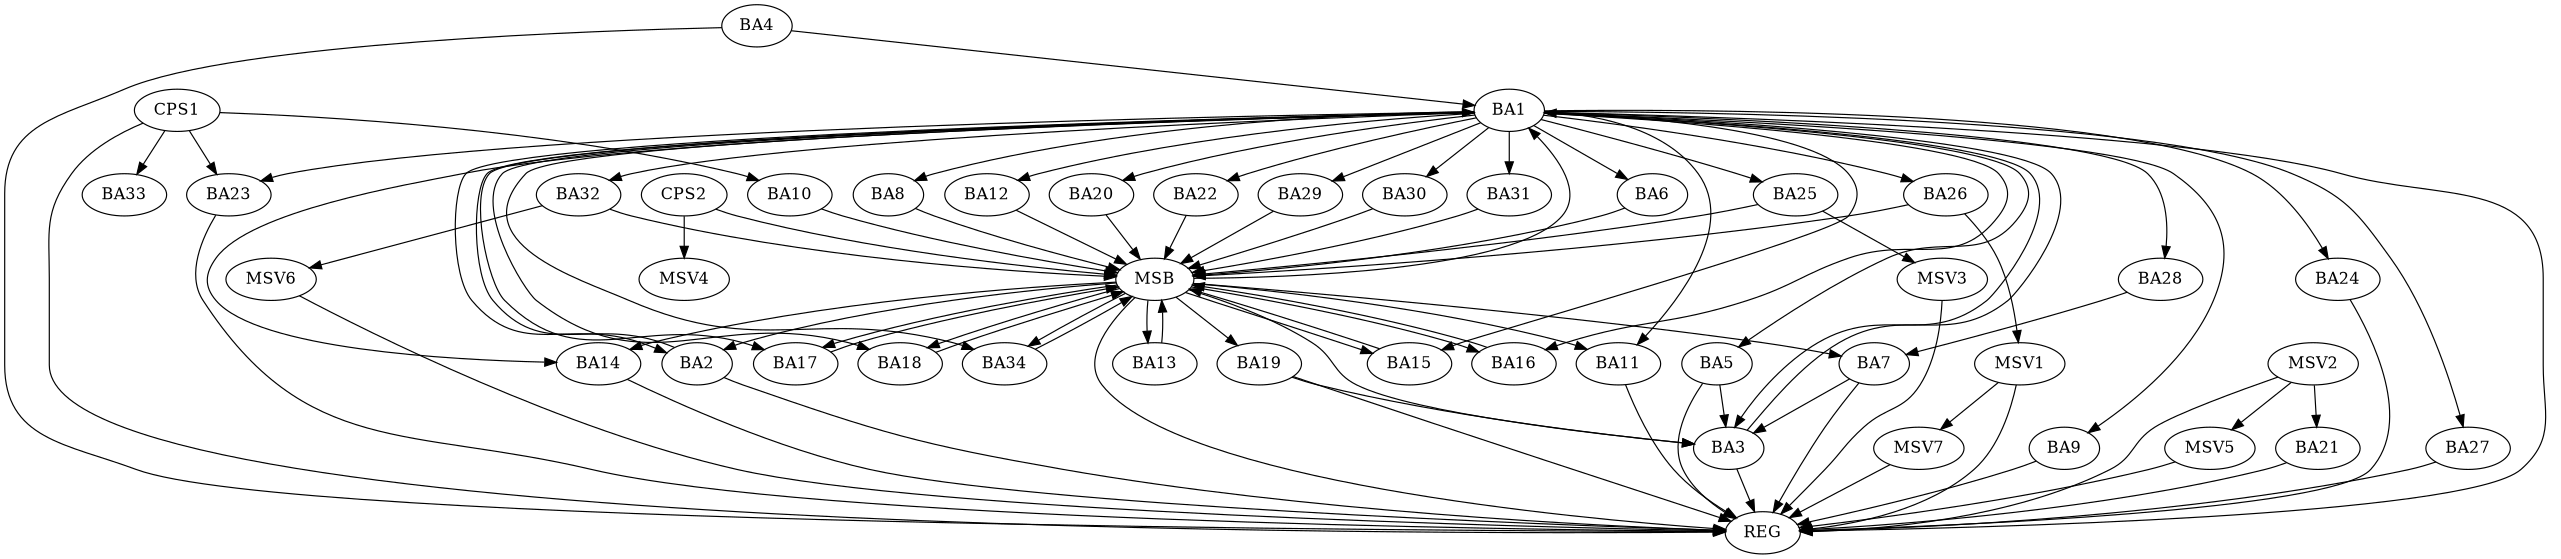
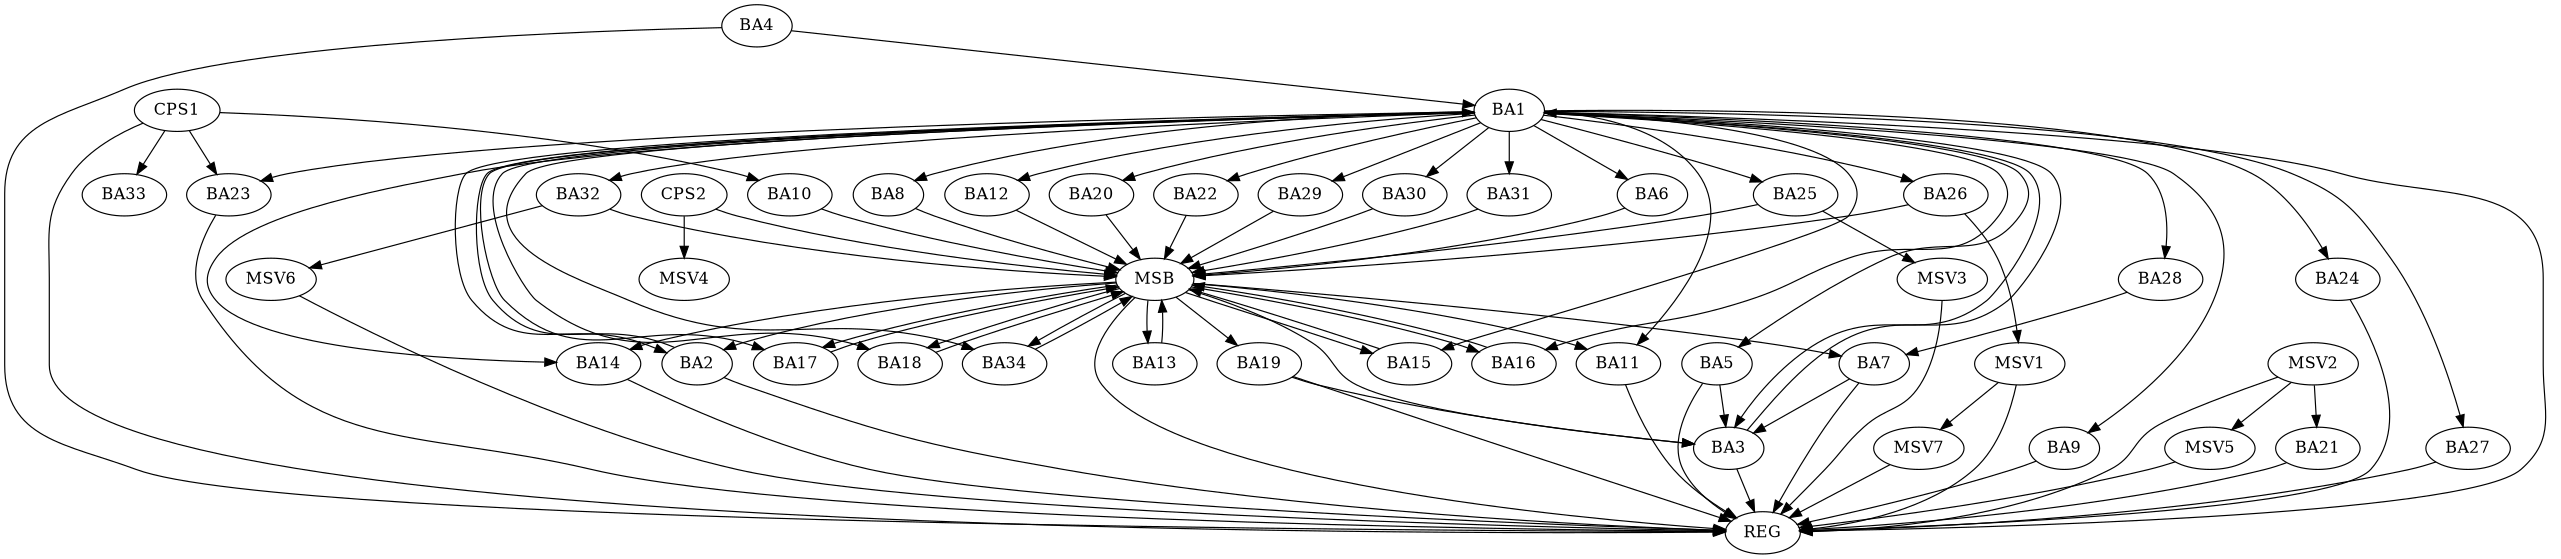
(1428, 263) -> none
